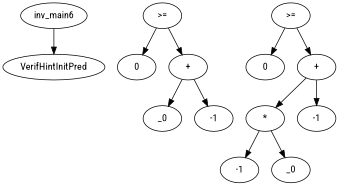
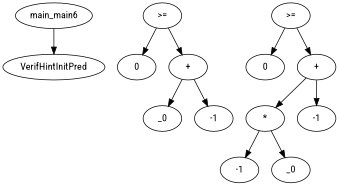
(54, 16) -> (54, 16)
